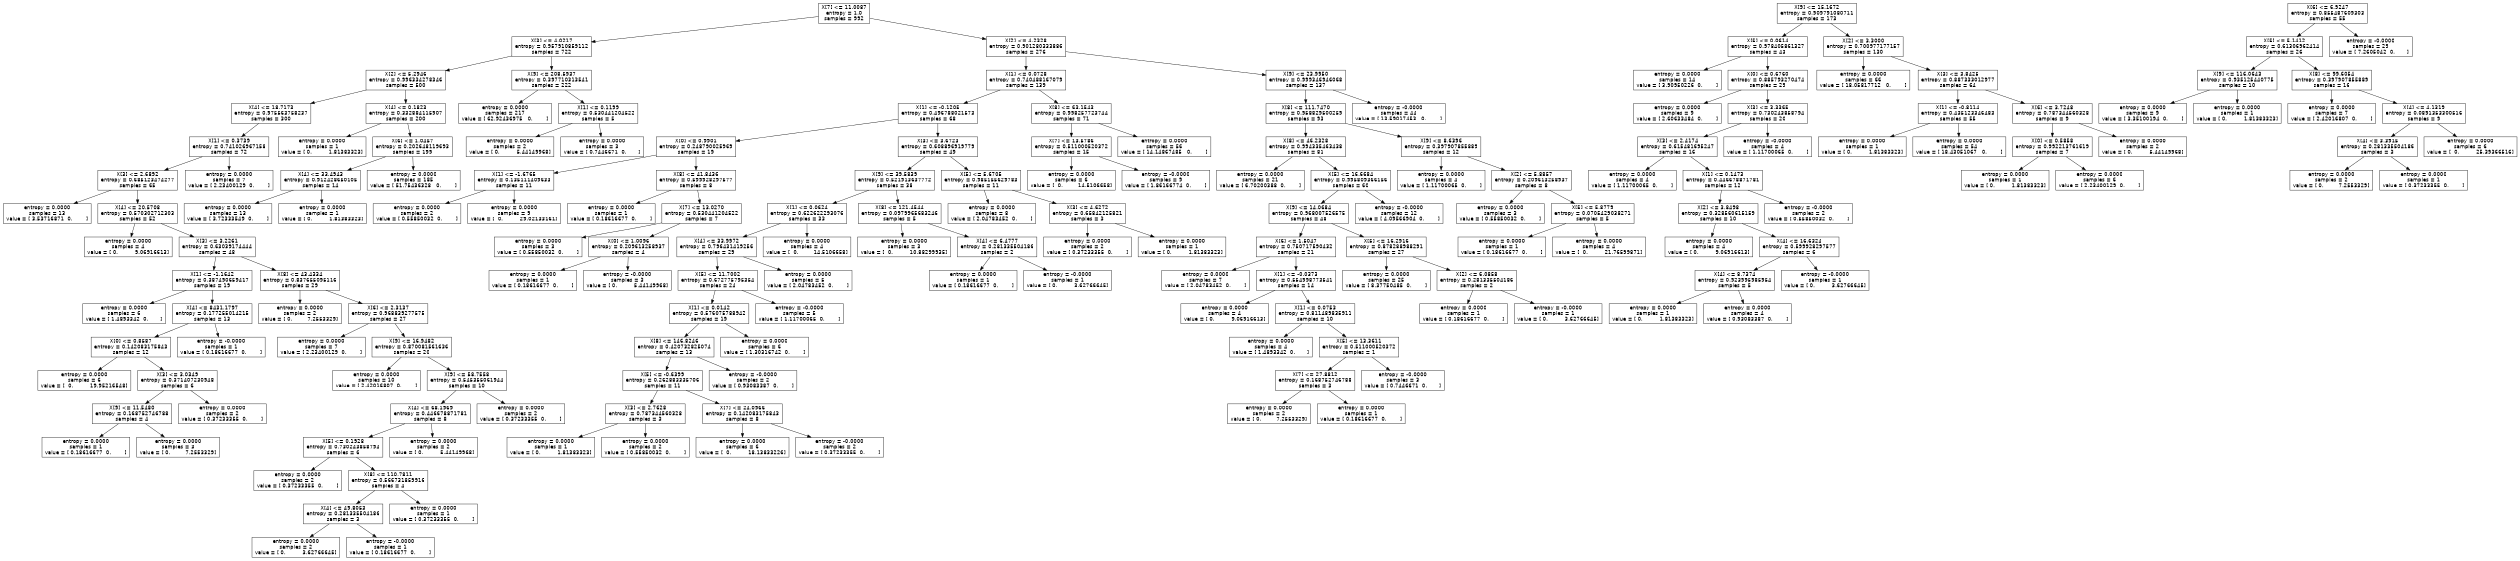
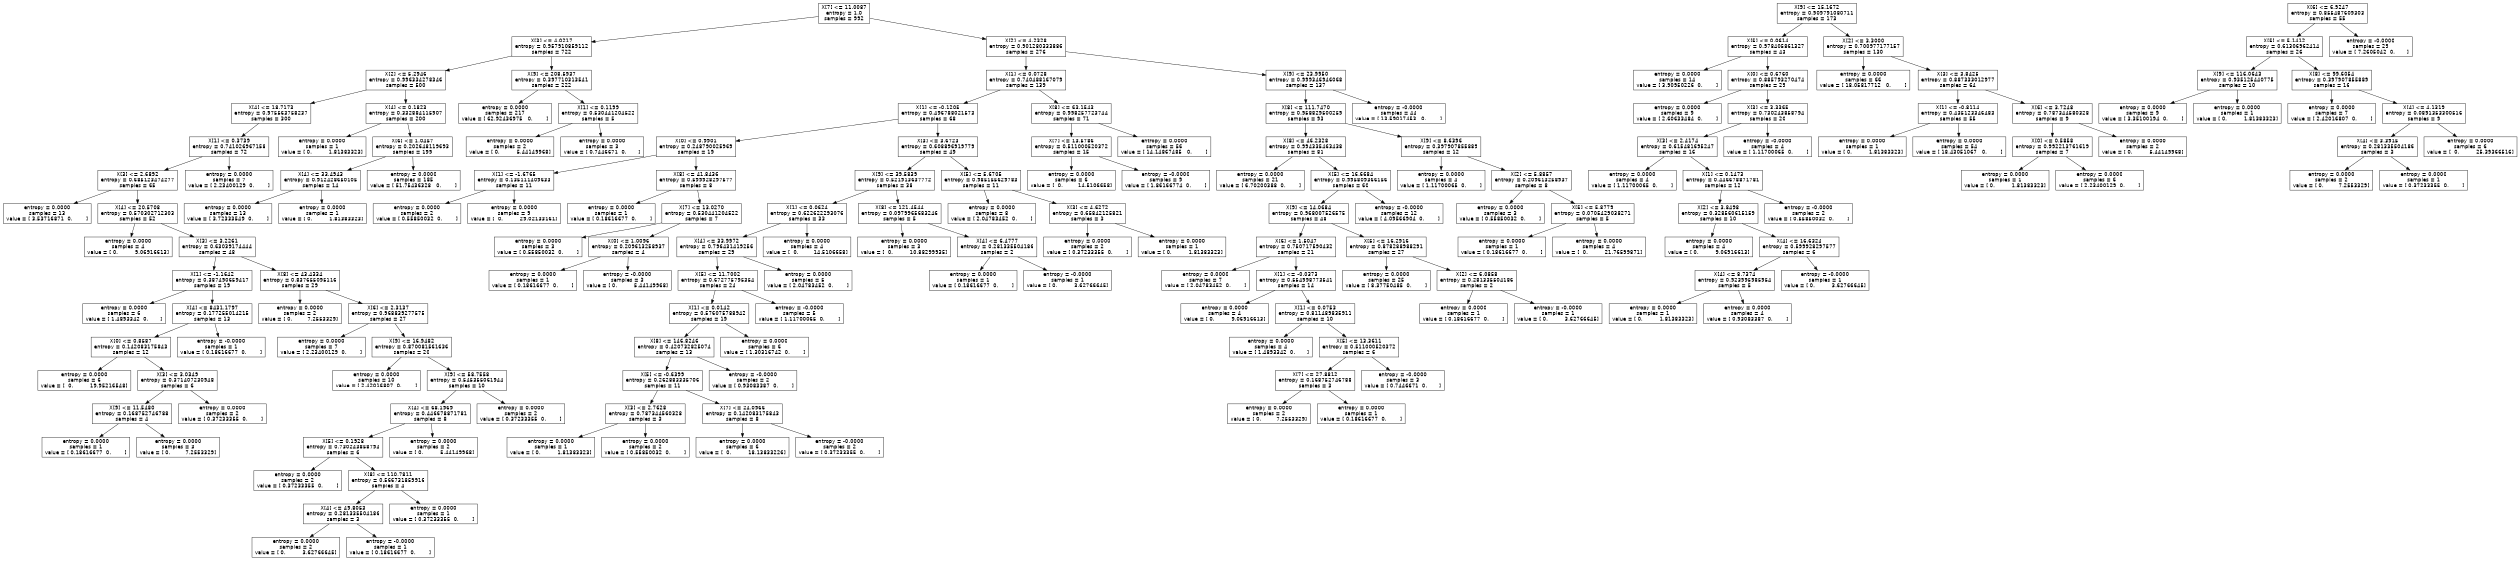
(2052, 113) -> (2052, 113)
(1359, 347) -> (1359, 347)
